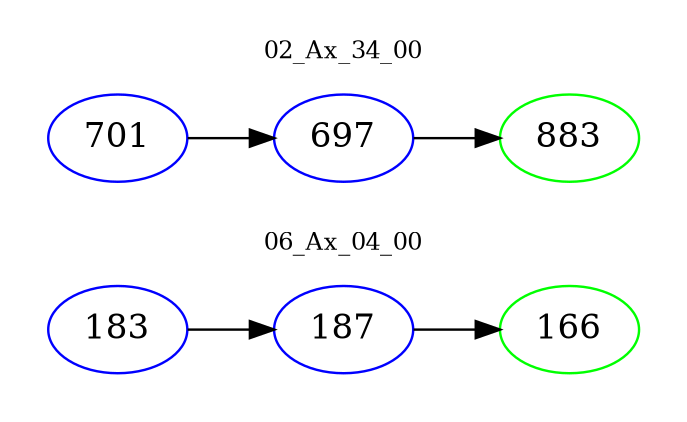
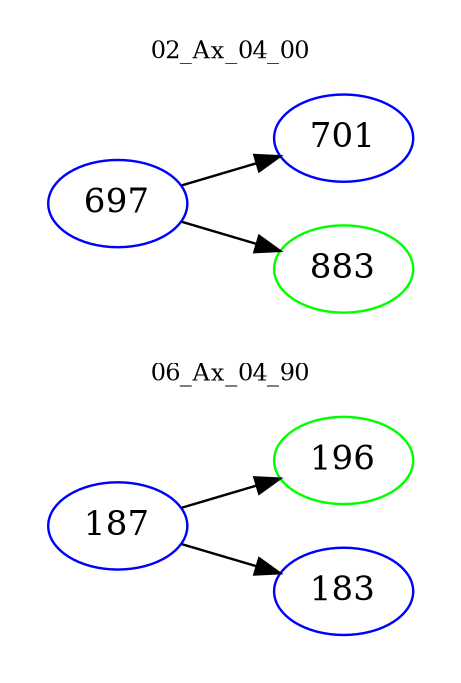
(344, 52) -> (231, 52)
(219, 138) -> (219, 174)
(344, 244) -> (231, 374)
(219, 330) -> (219, 555)
(570, 330) -> (344, 460)
